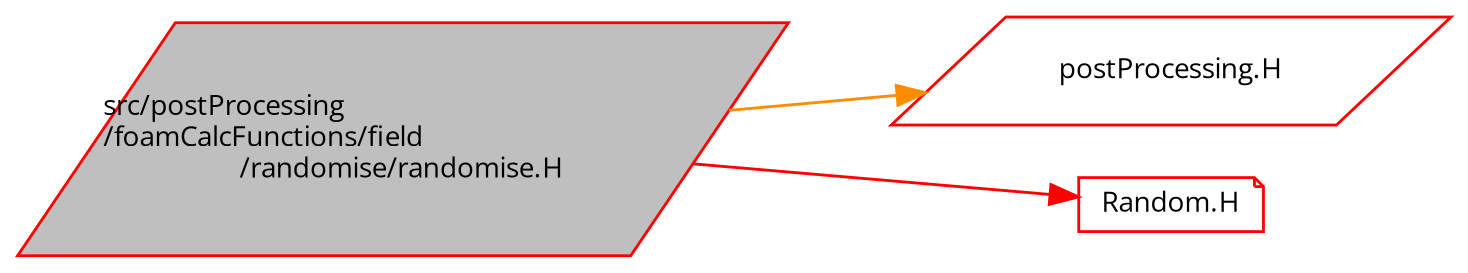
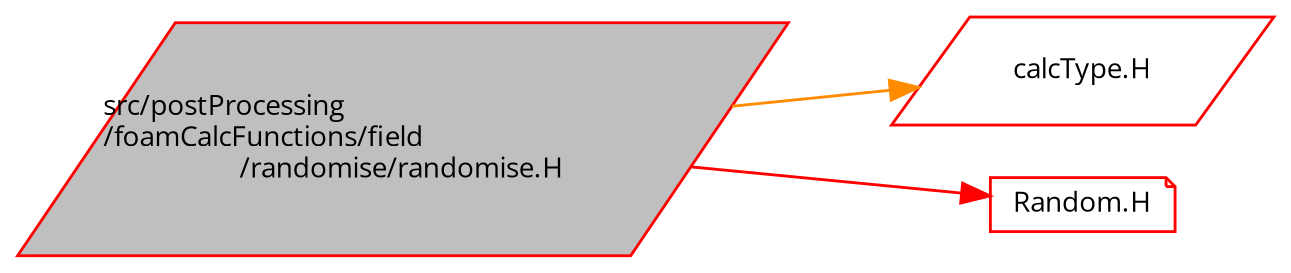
(1171, 71) -> (1083, 71)
